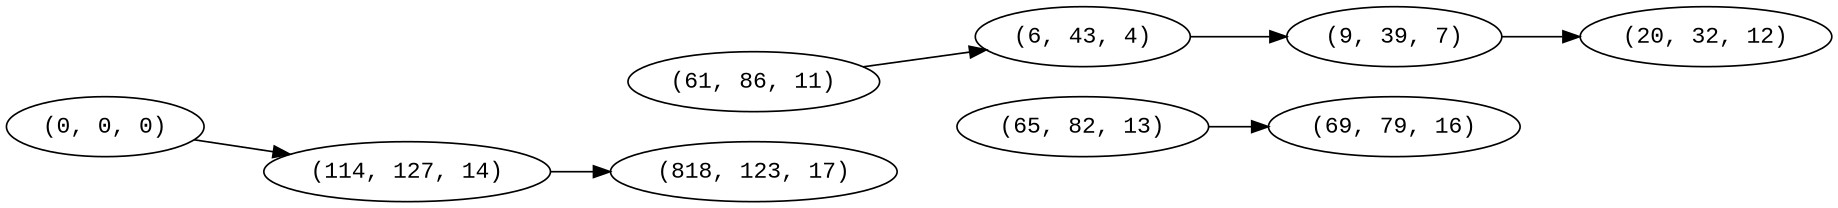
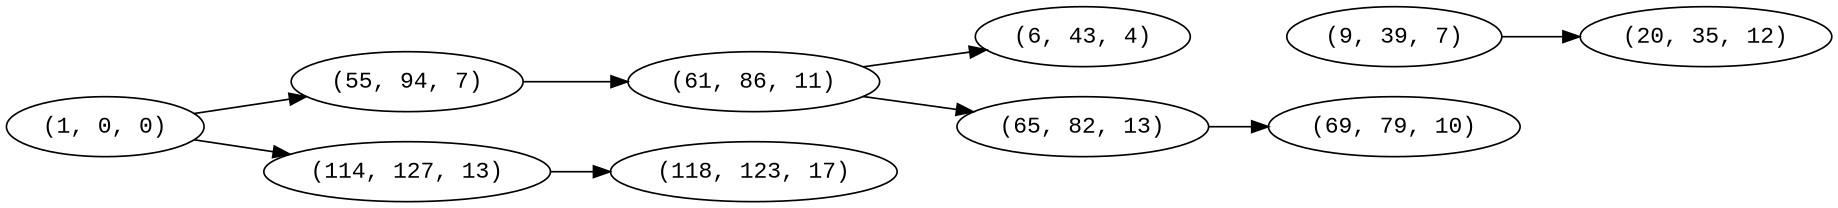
(1230, 37) -> none
(1706, 37) -> (1706, 37)
none -> (407, 82)
none -> (910, 103)
(105, 127) -> (105, 127)
(1394, 127) -> (1394, 127)
(407, 172) -> (407, 172)
(754, 172) -> (754, 172)
